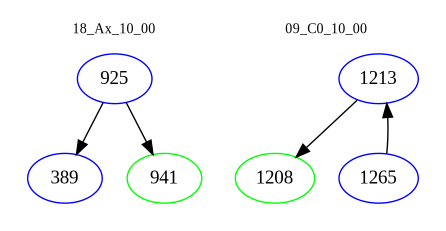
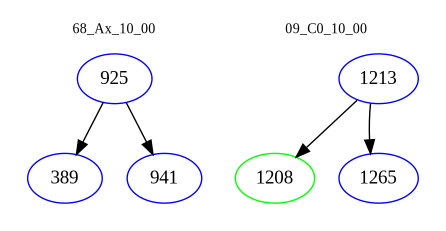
(115, 30) -> (115, 30)
(388, 136) -> (369, 122)
(164, 178) -> (164, 178)
